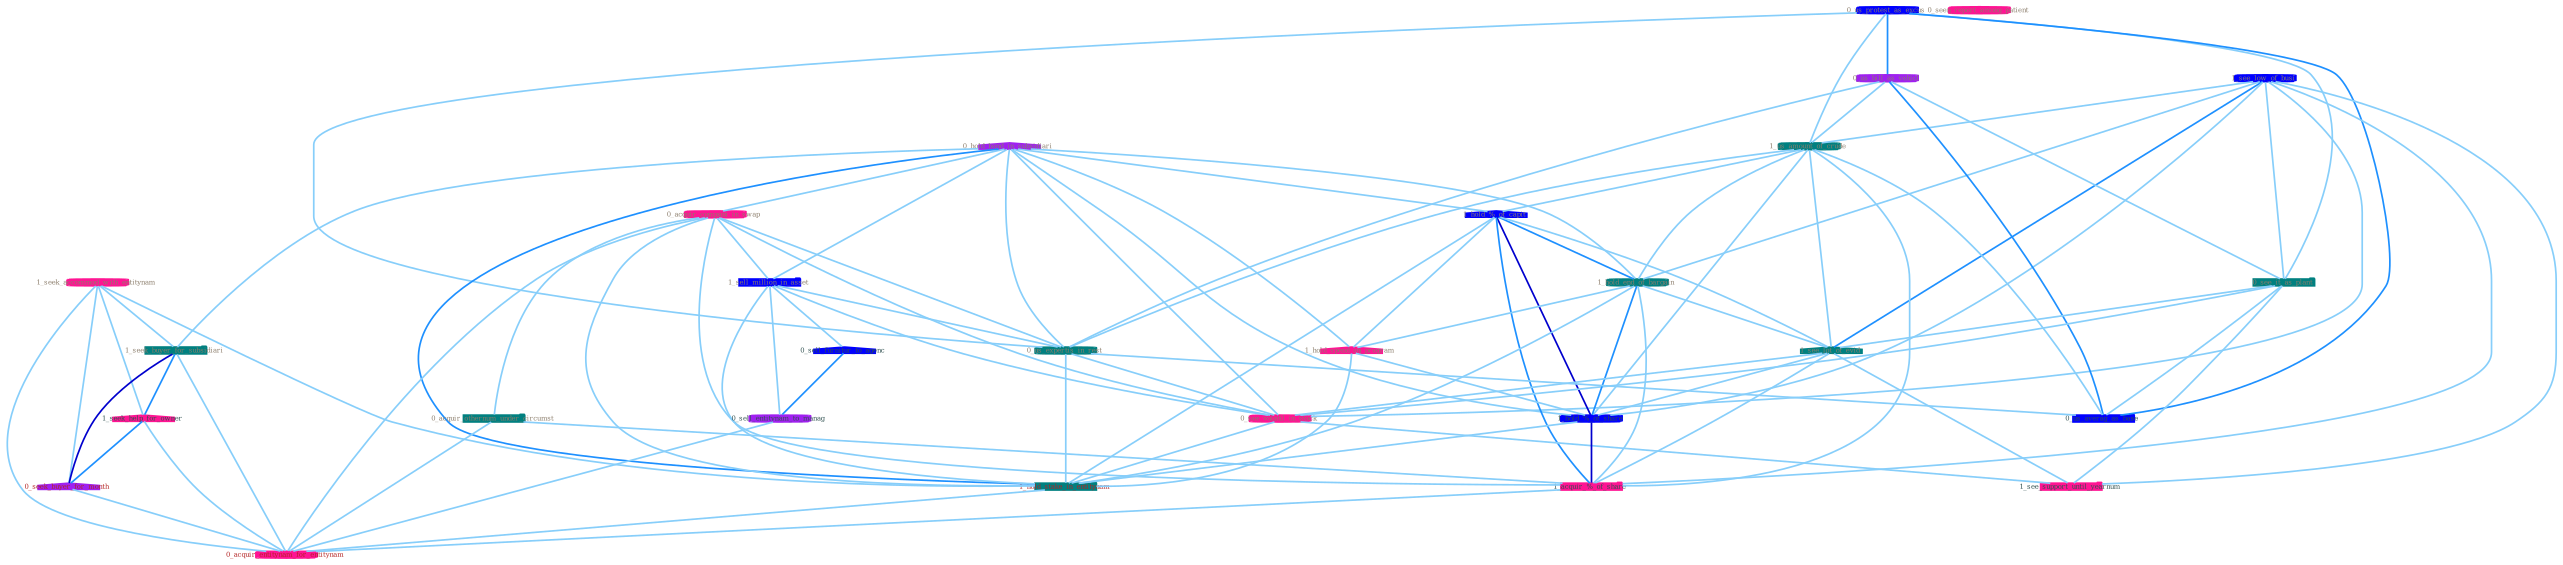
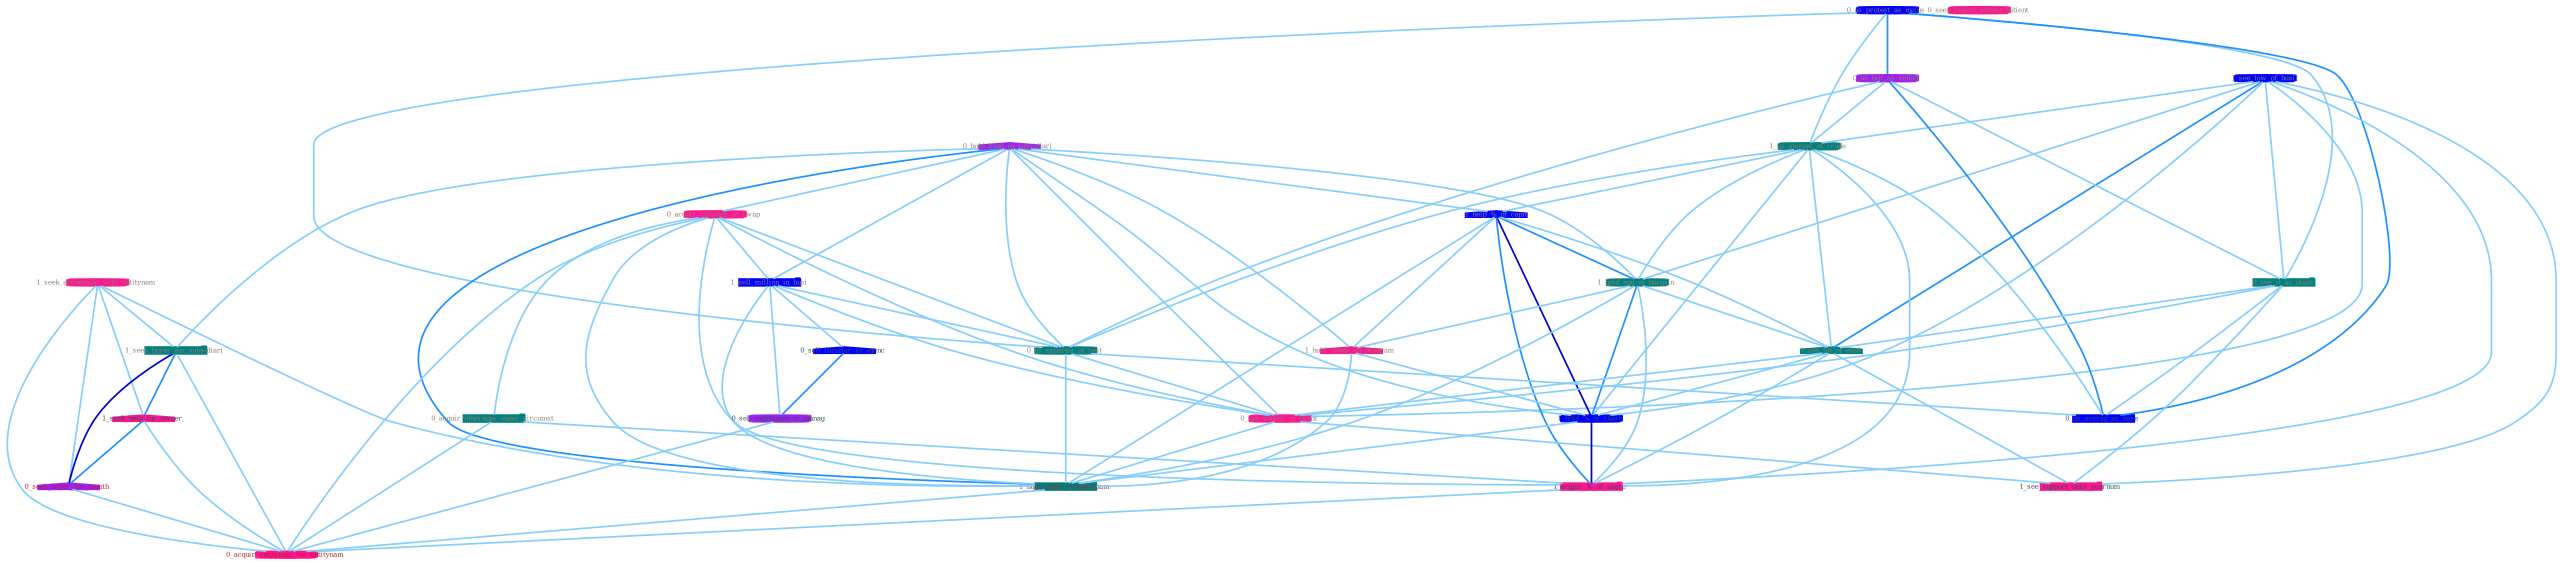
(1496, 214) -> (1496, 214)
(770, 282) -> (770, 282)
